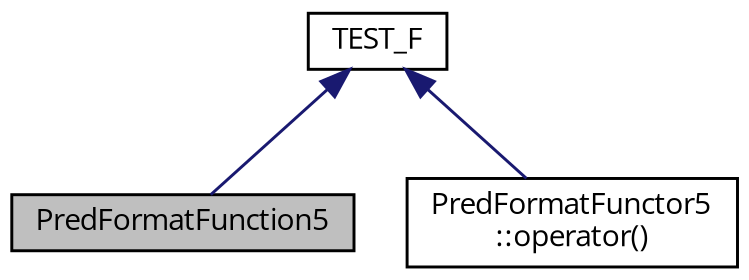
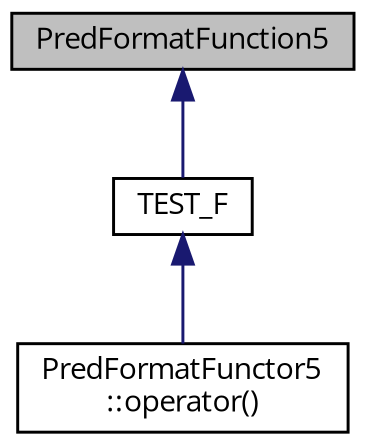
(269, 142) -> (183, 139)
